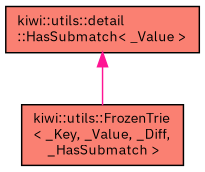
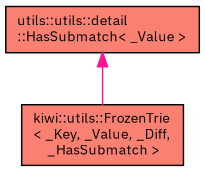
(103, 30) -> (103, 30)
